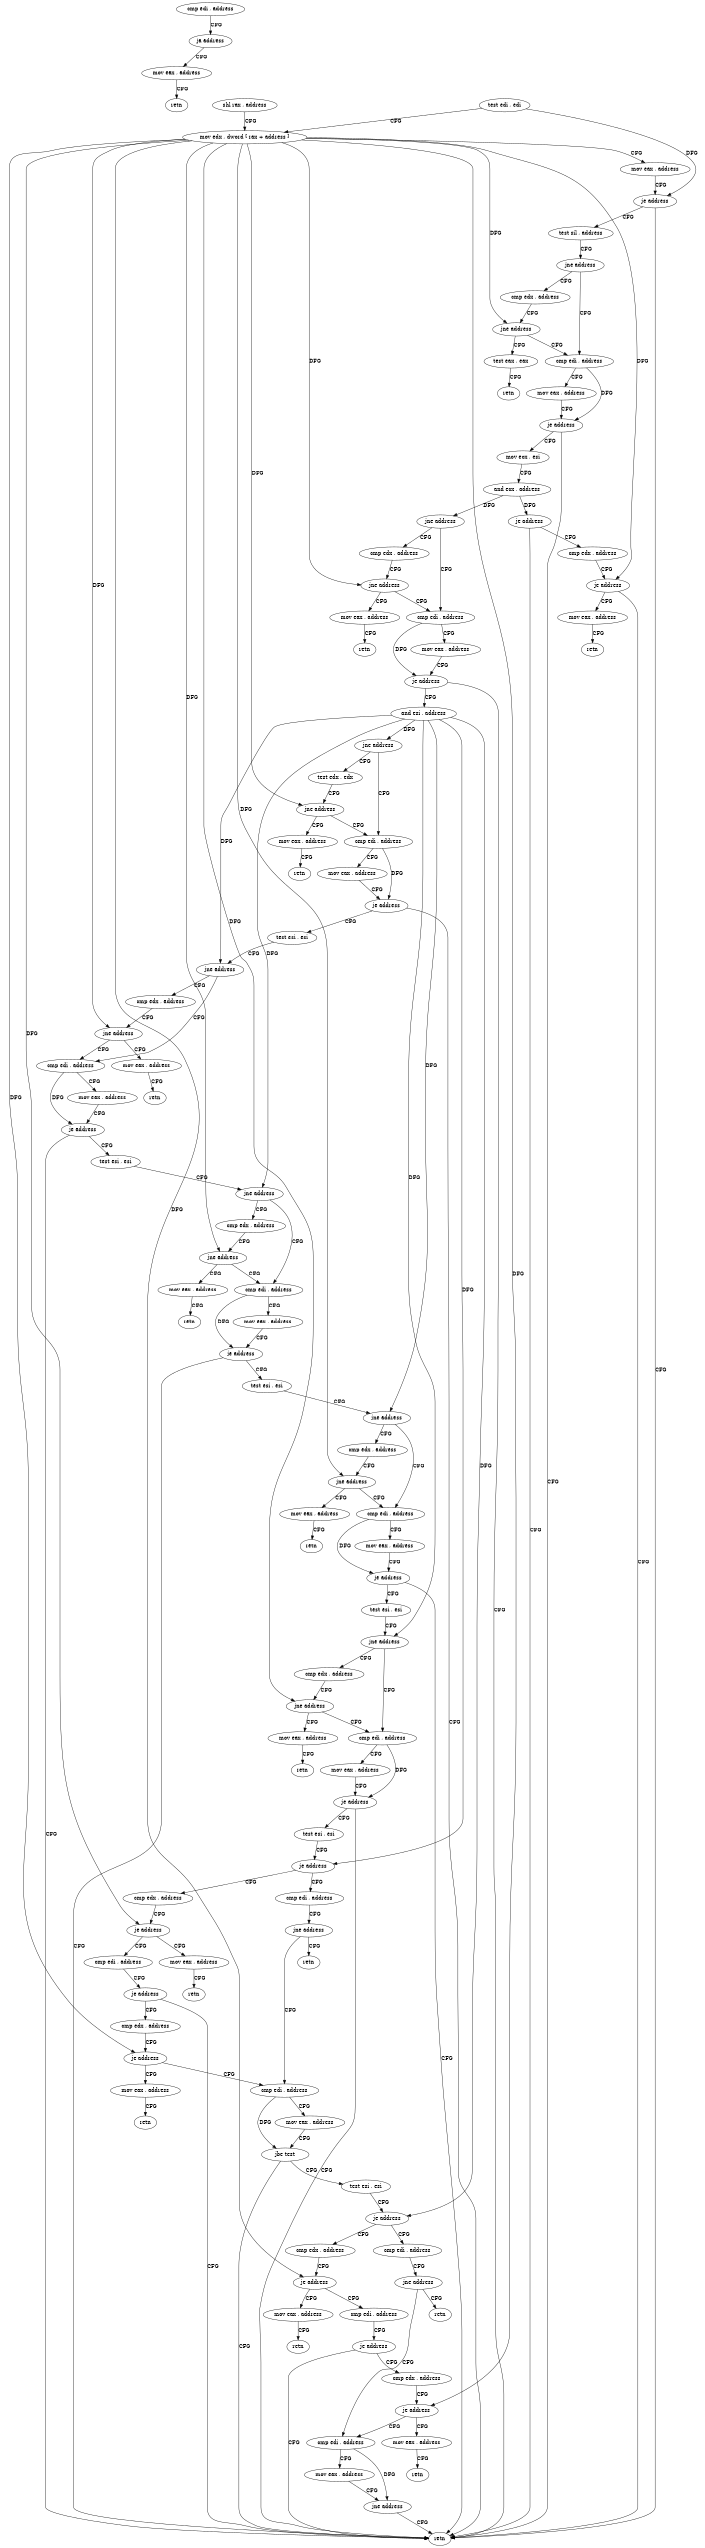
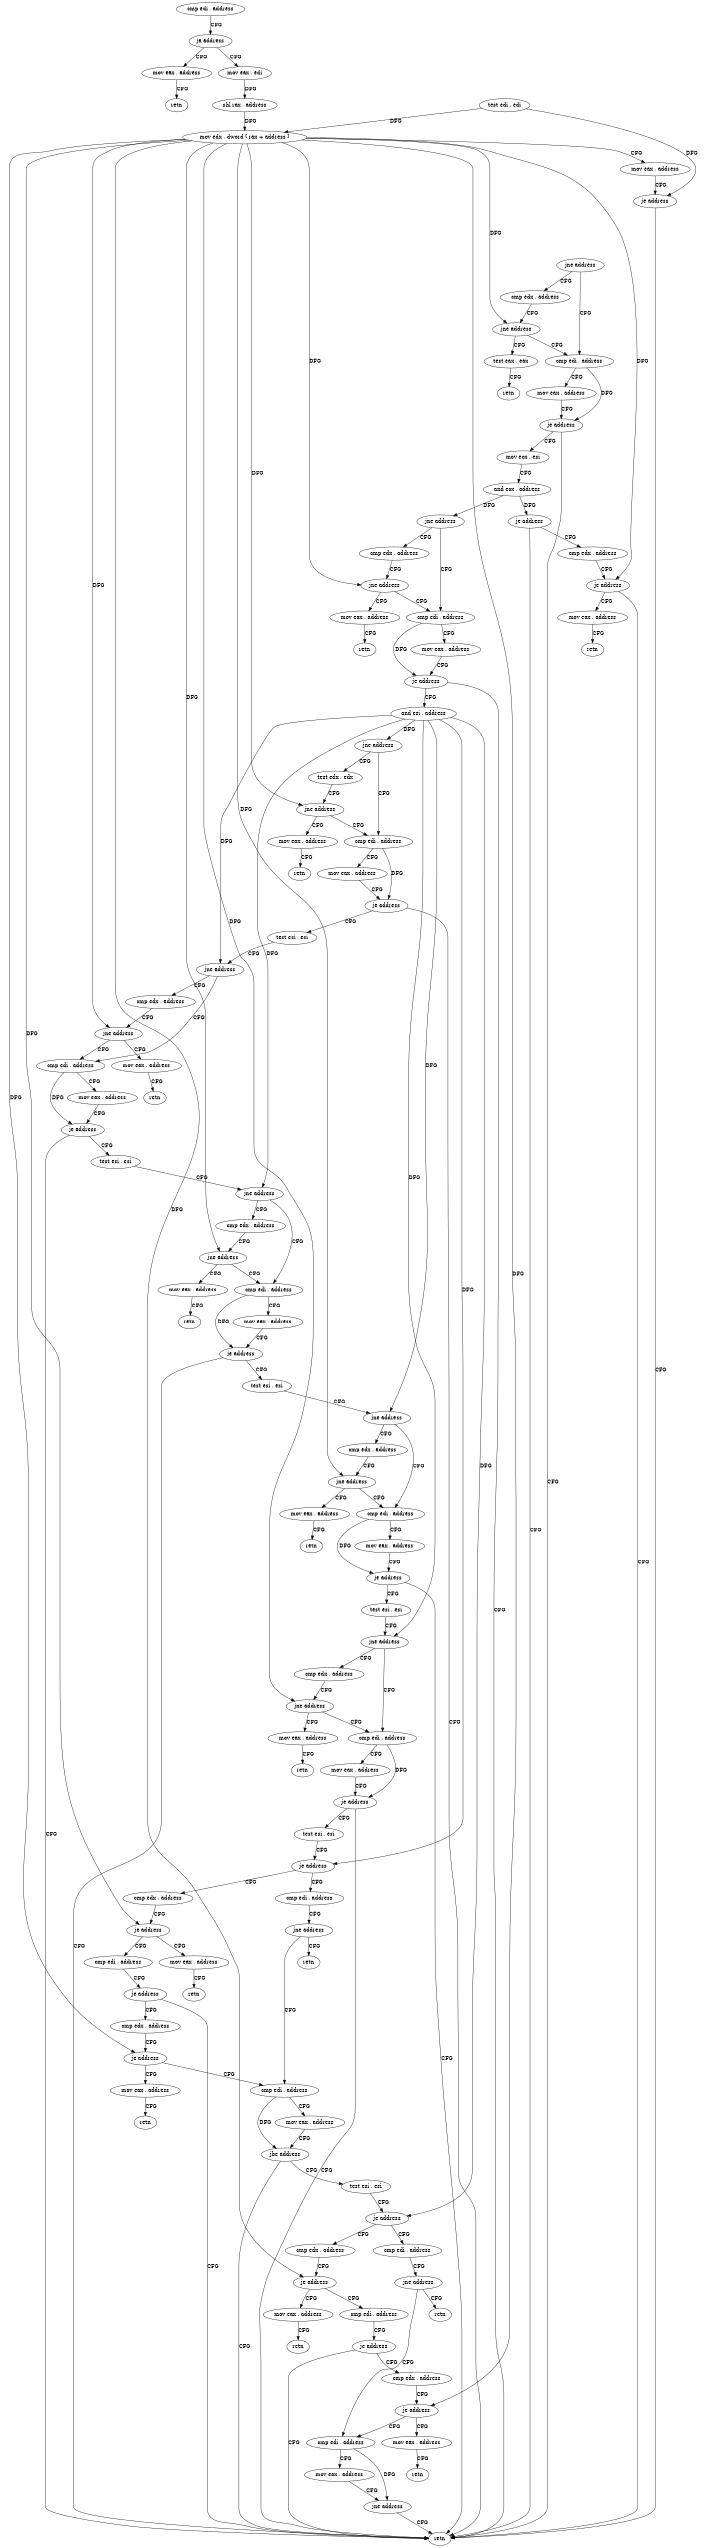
none -> (245, 73)
(251, 121) -> (251, 121)
(396, 121) -> (396, 121)
(581, 233) -> none
(285, 2155) -> (285, 2155)
